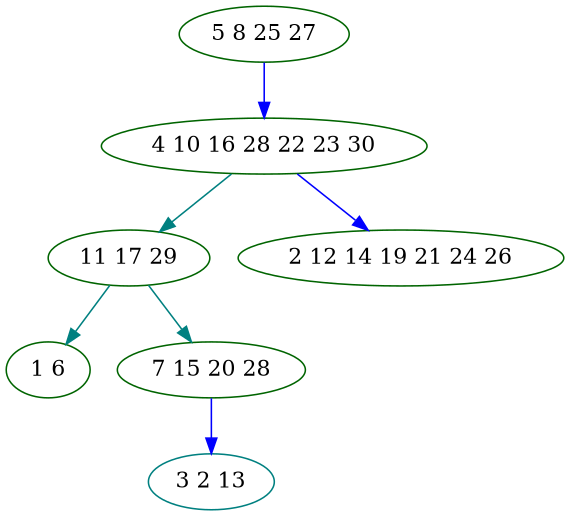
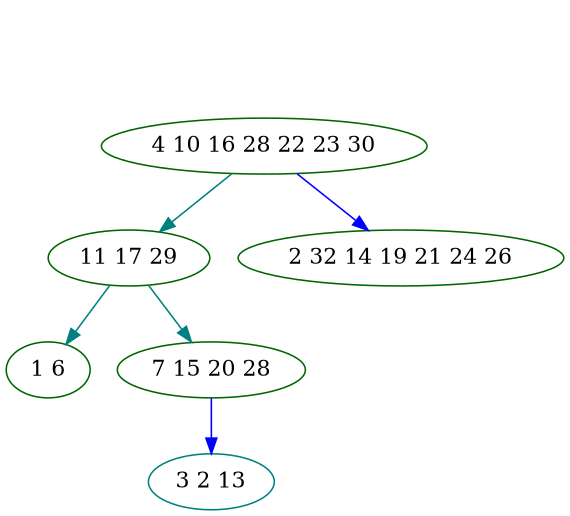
(264, 34) -> none
(401, 258) -> (401, 258)
